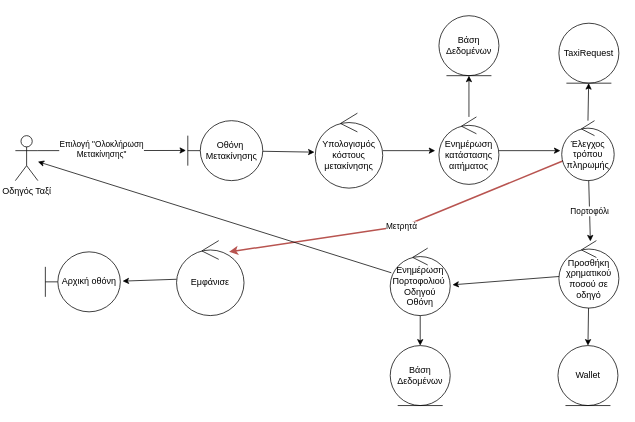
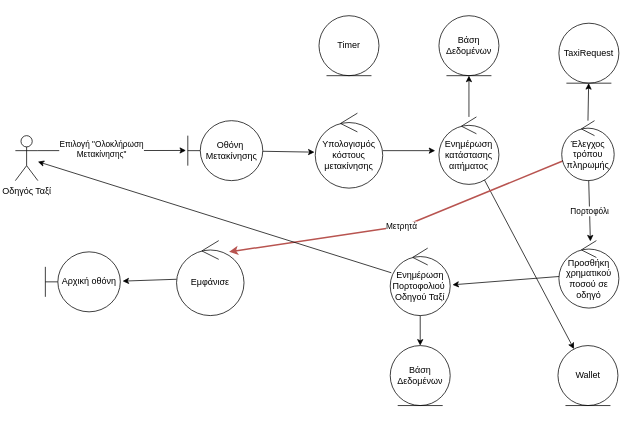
none -> (349, 45)
(527, 150) -> (528, 262)
(420, 286) -> (420, 286)
(589, 324) -> none
